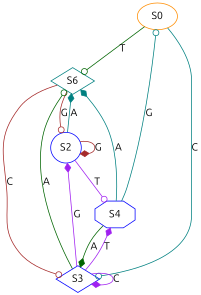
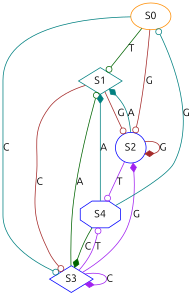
none -> (145, 79)
(73, 81) -> (100, 81)
(94, 247) -> (88, 247)
(98, 254) -> (91, 253)
